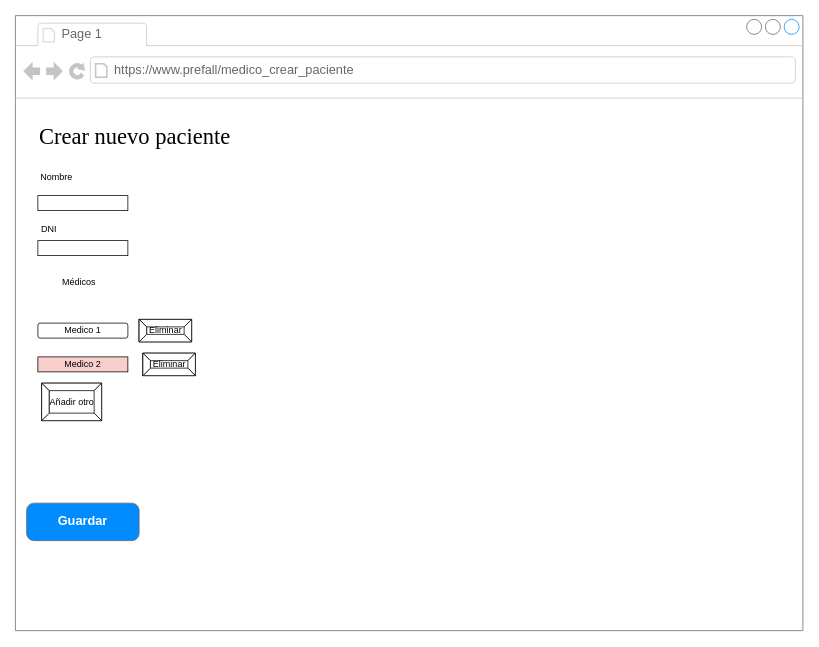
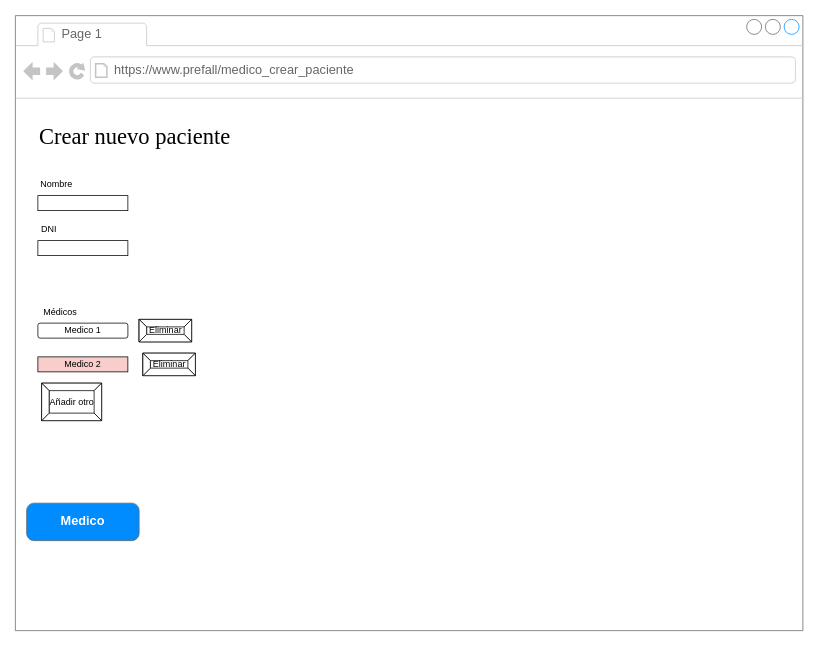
(57, 177) -> (57, 184)
(79, 282) -> (60, 312)
(83, 522) -> (83, 522)
